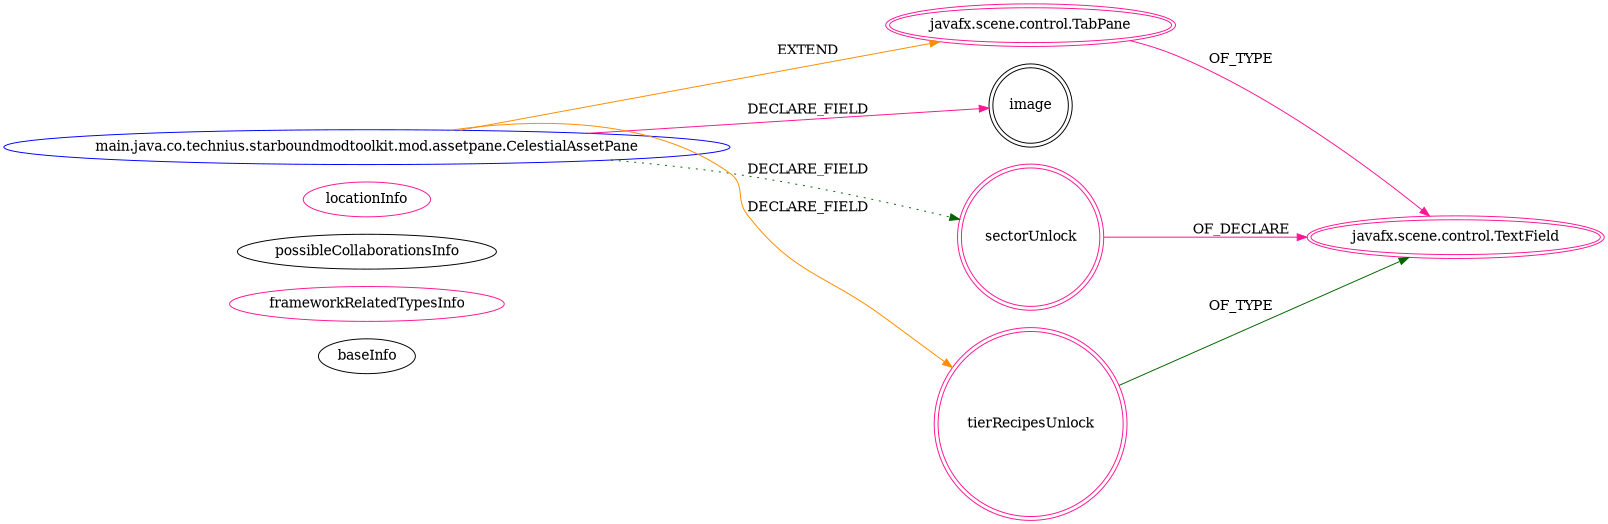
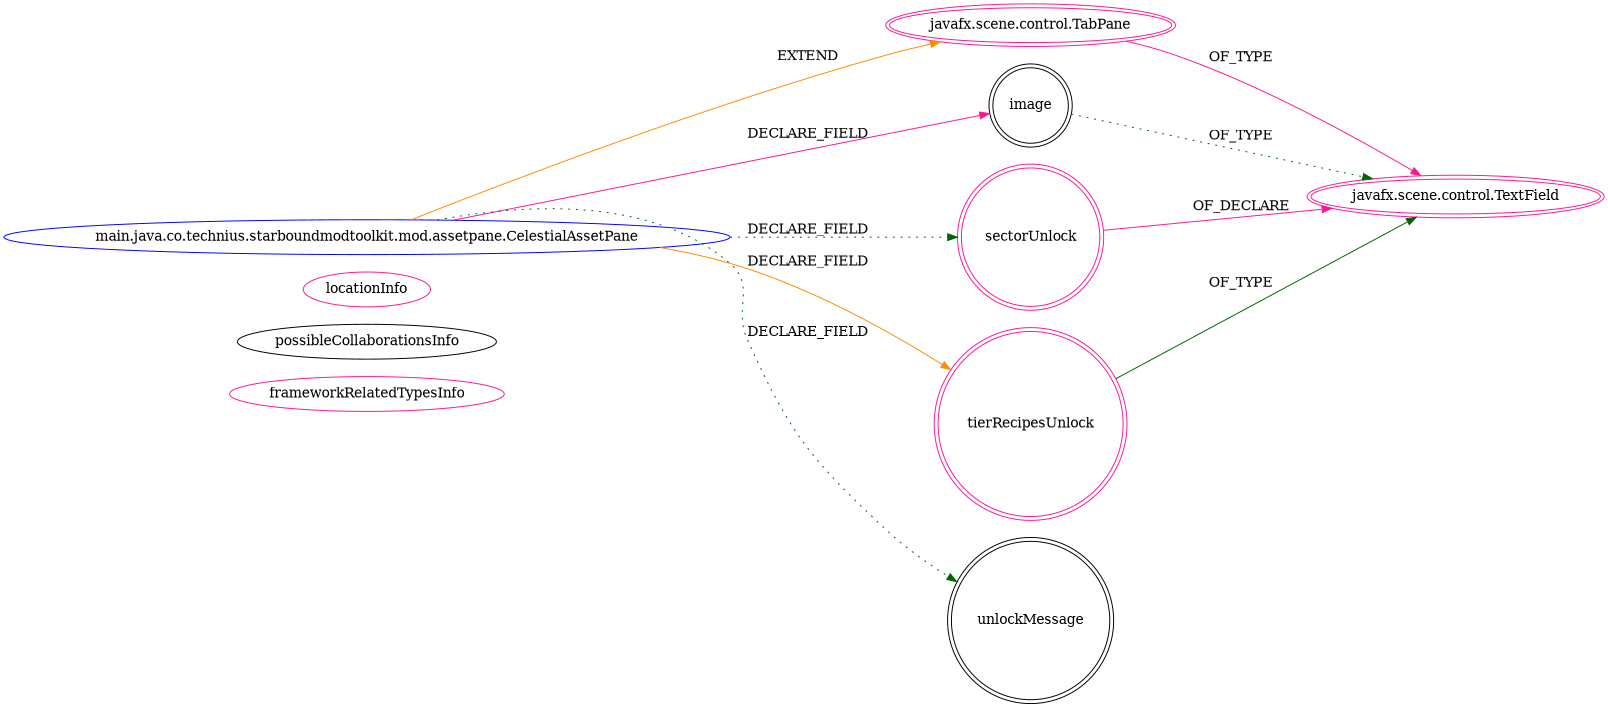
none -> (1217, 145)
(367, 356) -> none
none -> (1031, 621)
